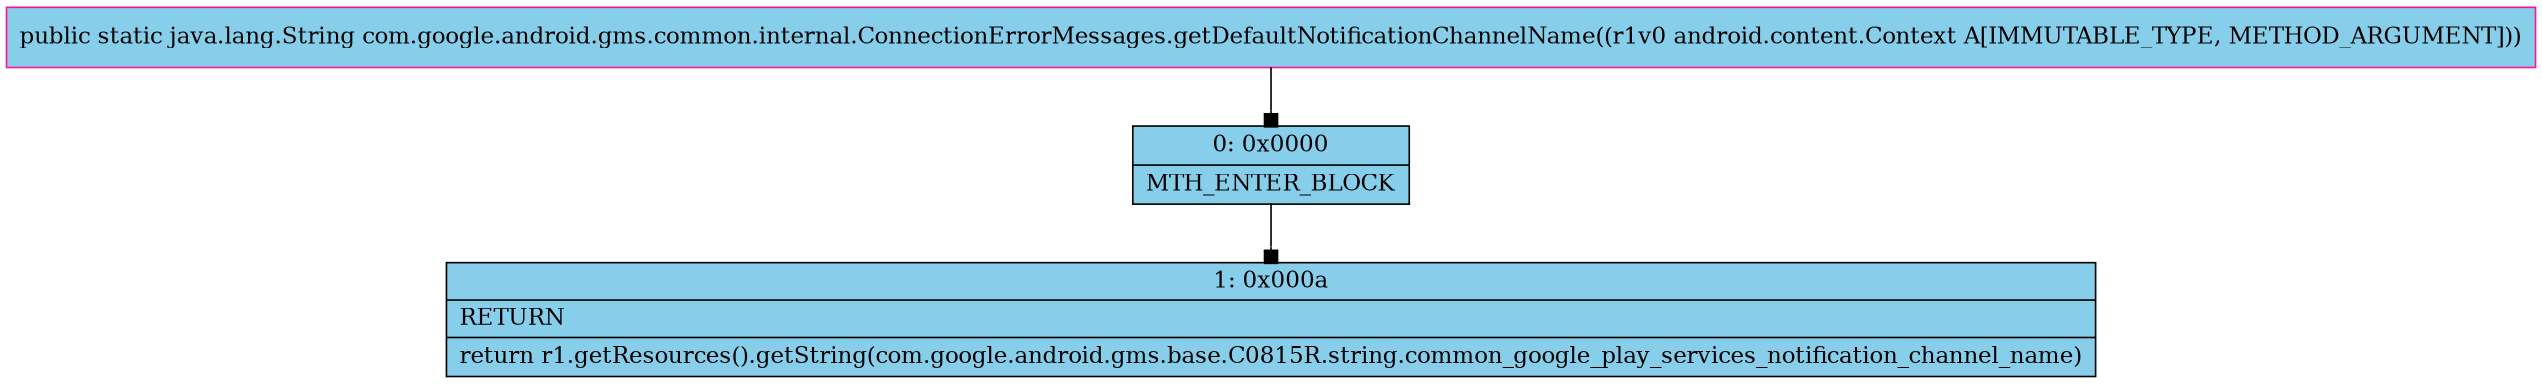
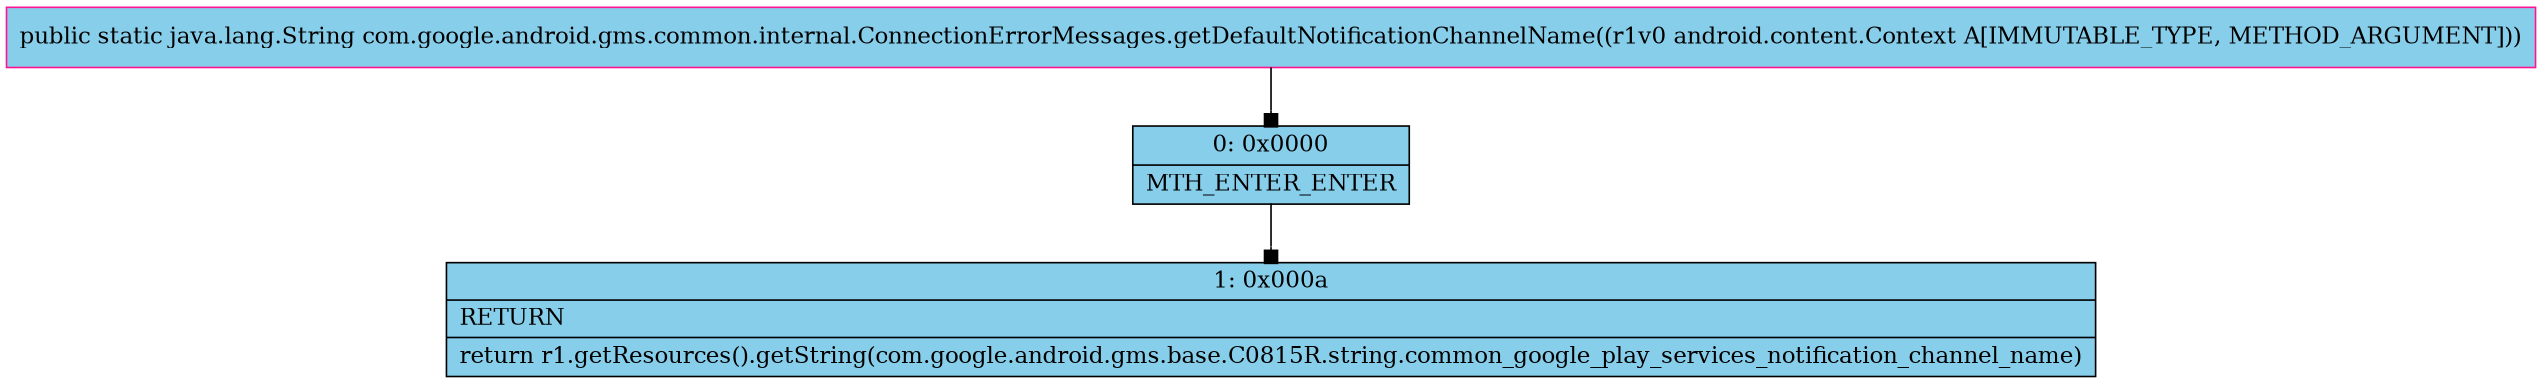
(1271, 184) -> (1271, 184)
